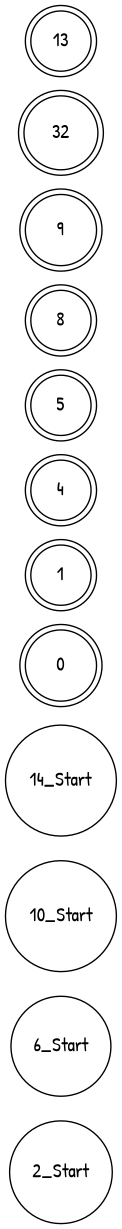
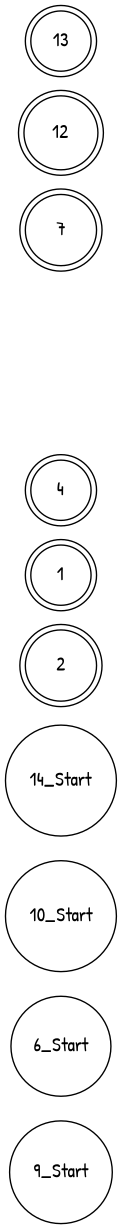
(61, 133) -> (61, 133)
(61, 230) -> (61, 230)
(61, 320) -> none
(61, 405) -> none
(61, 666) -> (61, 666)
(61, 1172) -> (61, 1172)
